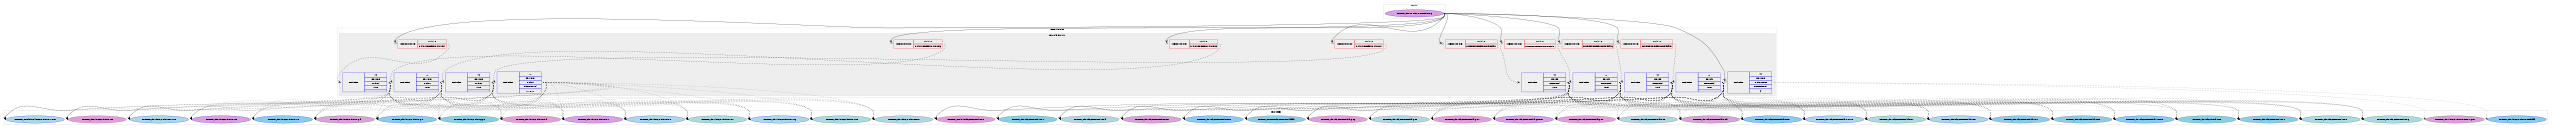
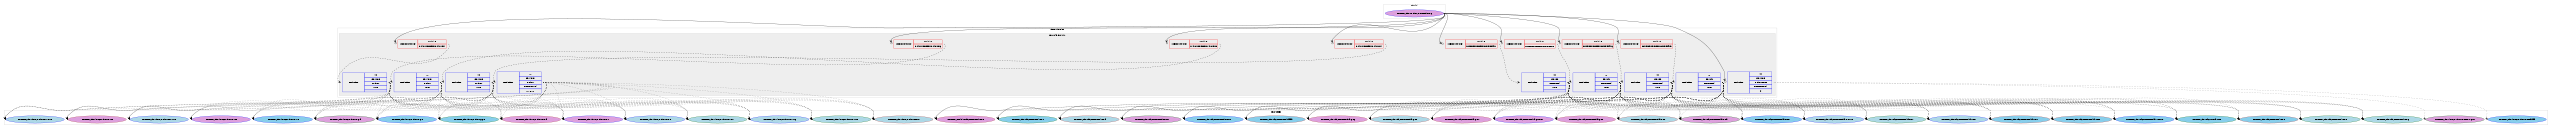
(35, 119) -> (35, 119)
(1276, 119) -> (1276, 119)
